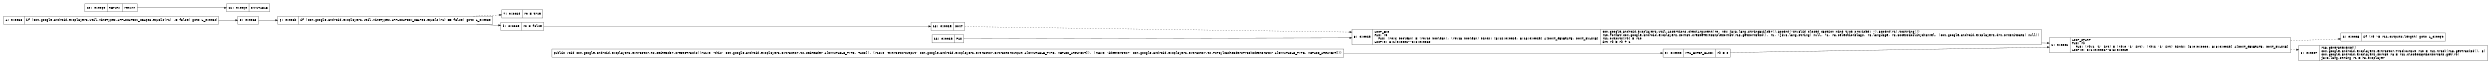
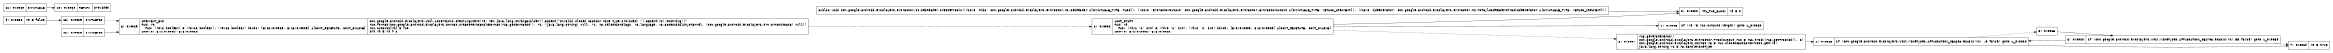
(130, 8) -> (102, 8)
(181, 8) -> (50, 8)
(227, 20) -> (2002, 35)
(488, 25) -> (2048, 41)
(959, 26) -> (94, 20)
(1382, 32) -> (153, 21)
(959, 39) -> (94, 33)
(2315, 40) -> (1495, 26)
none -> (1808, 42)
(2044, 43) -> (949, 27)
none -> (2157, 47)
(1889, 50) -> (1505, 20)
(1700, 53) -> (1714, 11)
(2353, 58) -> (1676, 47)
